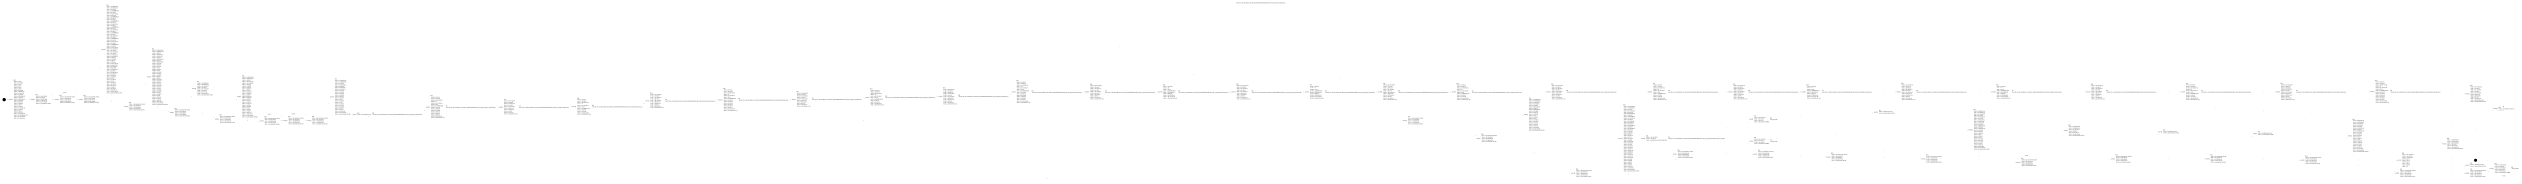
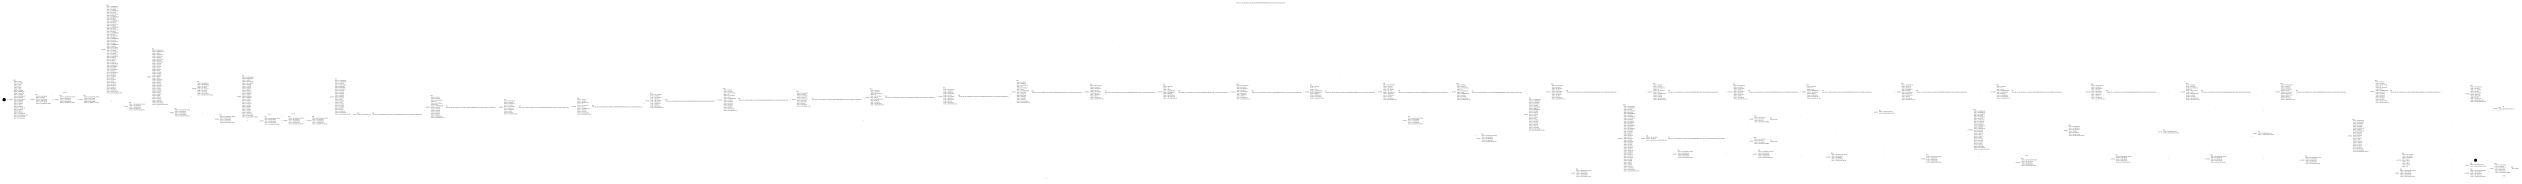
(2453, 144) -> none
